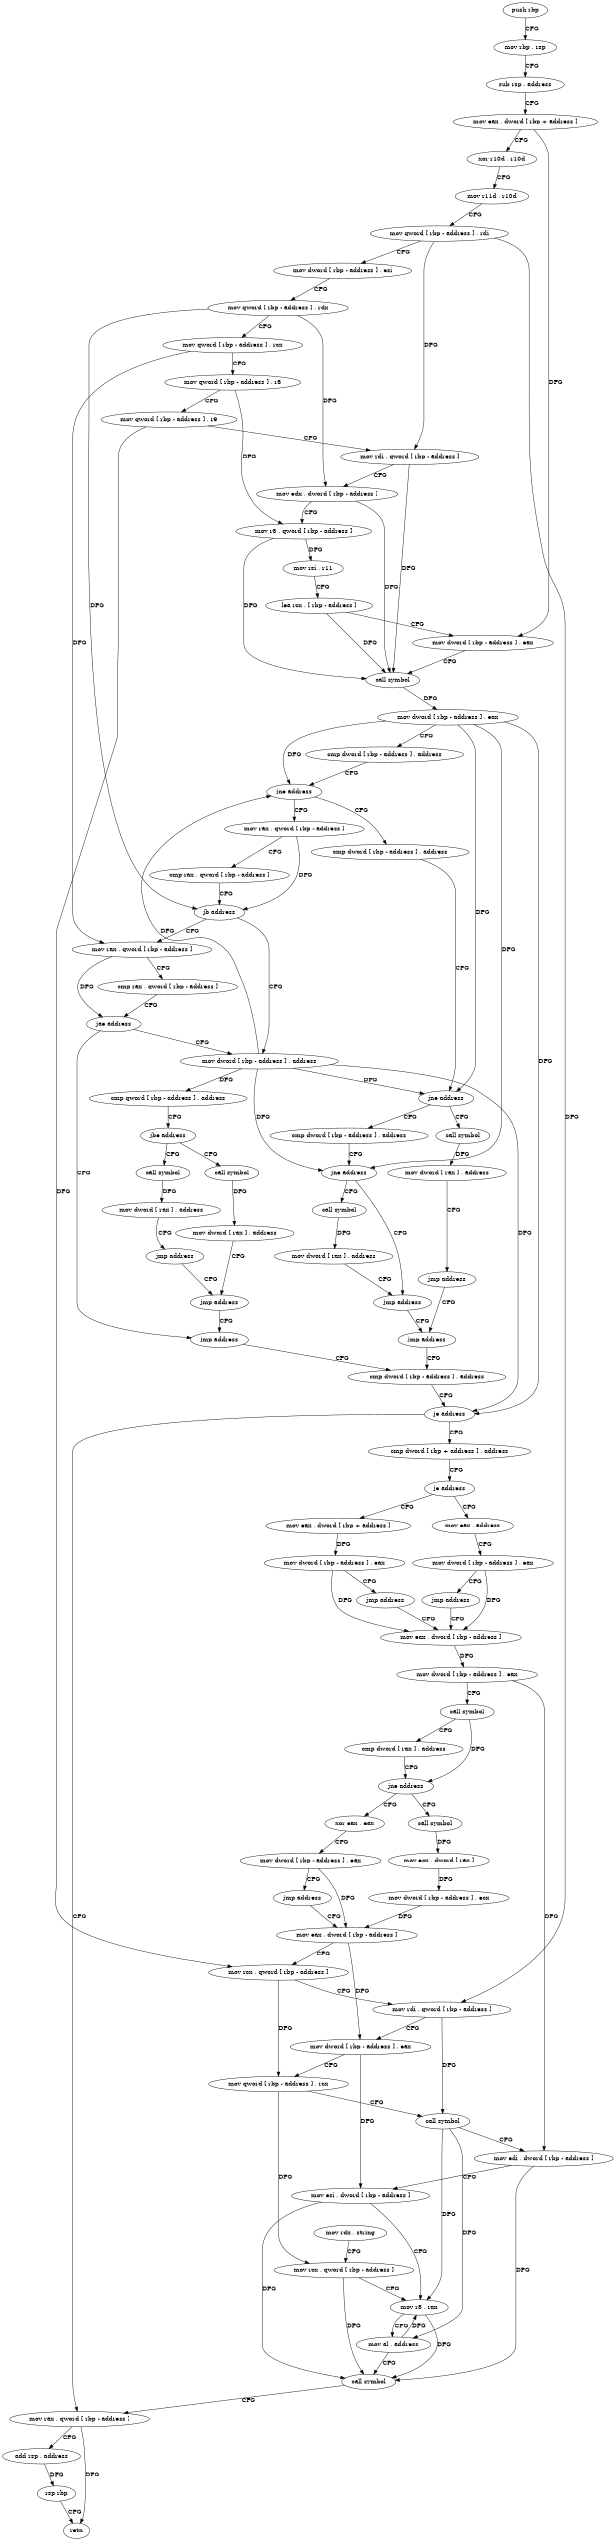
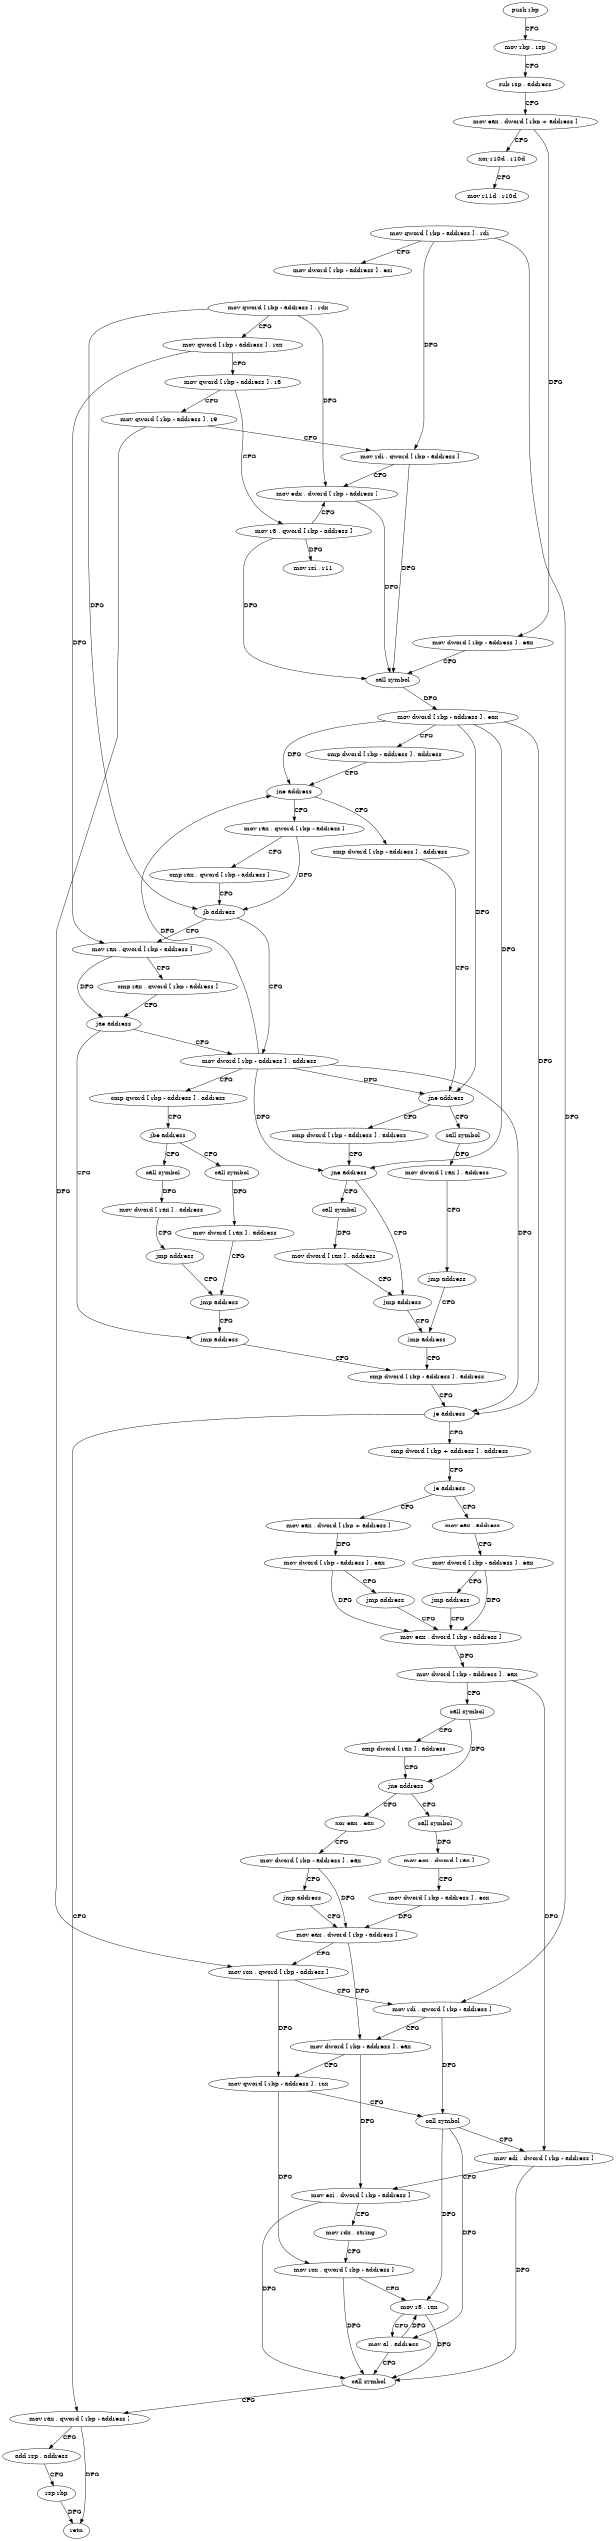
(468, 214) -> none
(312, 288) -> none
(250, 457) -> (250, 457)
(304, 509) -> (318, 515)
(319, 606) -> none
(226, 1080) -> (226, 1080)
(446, 1879) -> (446, 1879)
(408, 2243) -> (356, 2212)
(57, 2475) -> (57, 2475)
(75, 2512) -> (75, 2512)
